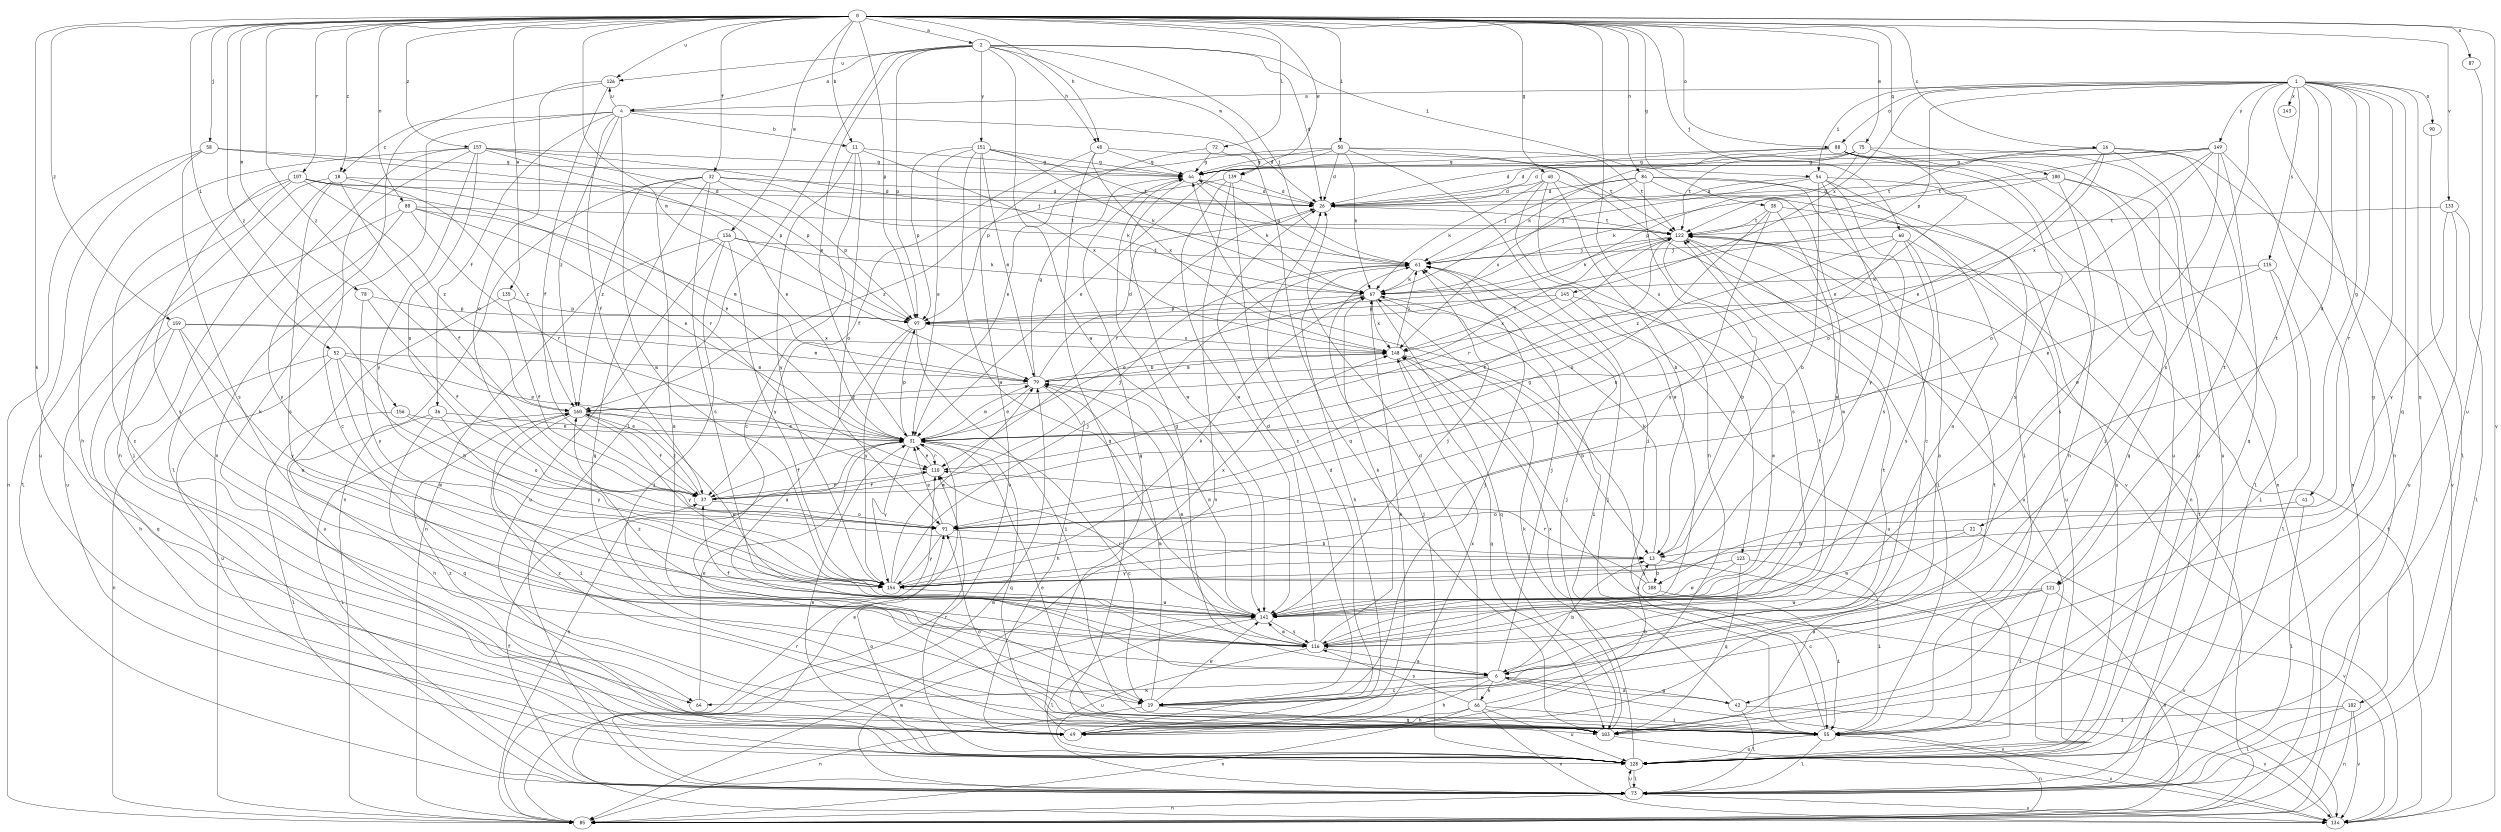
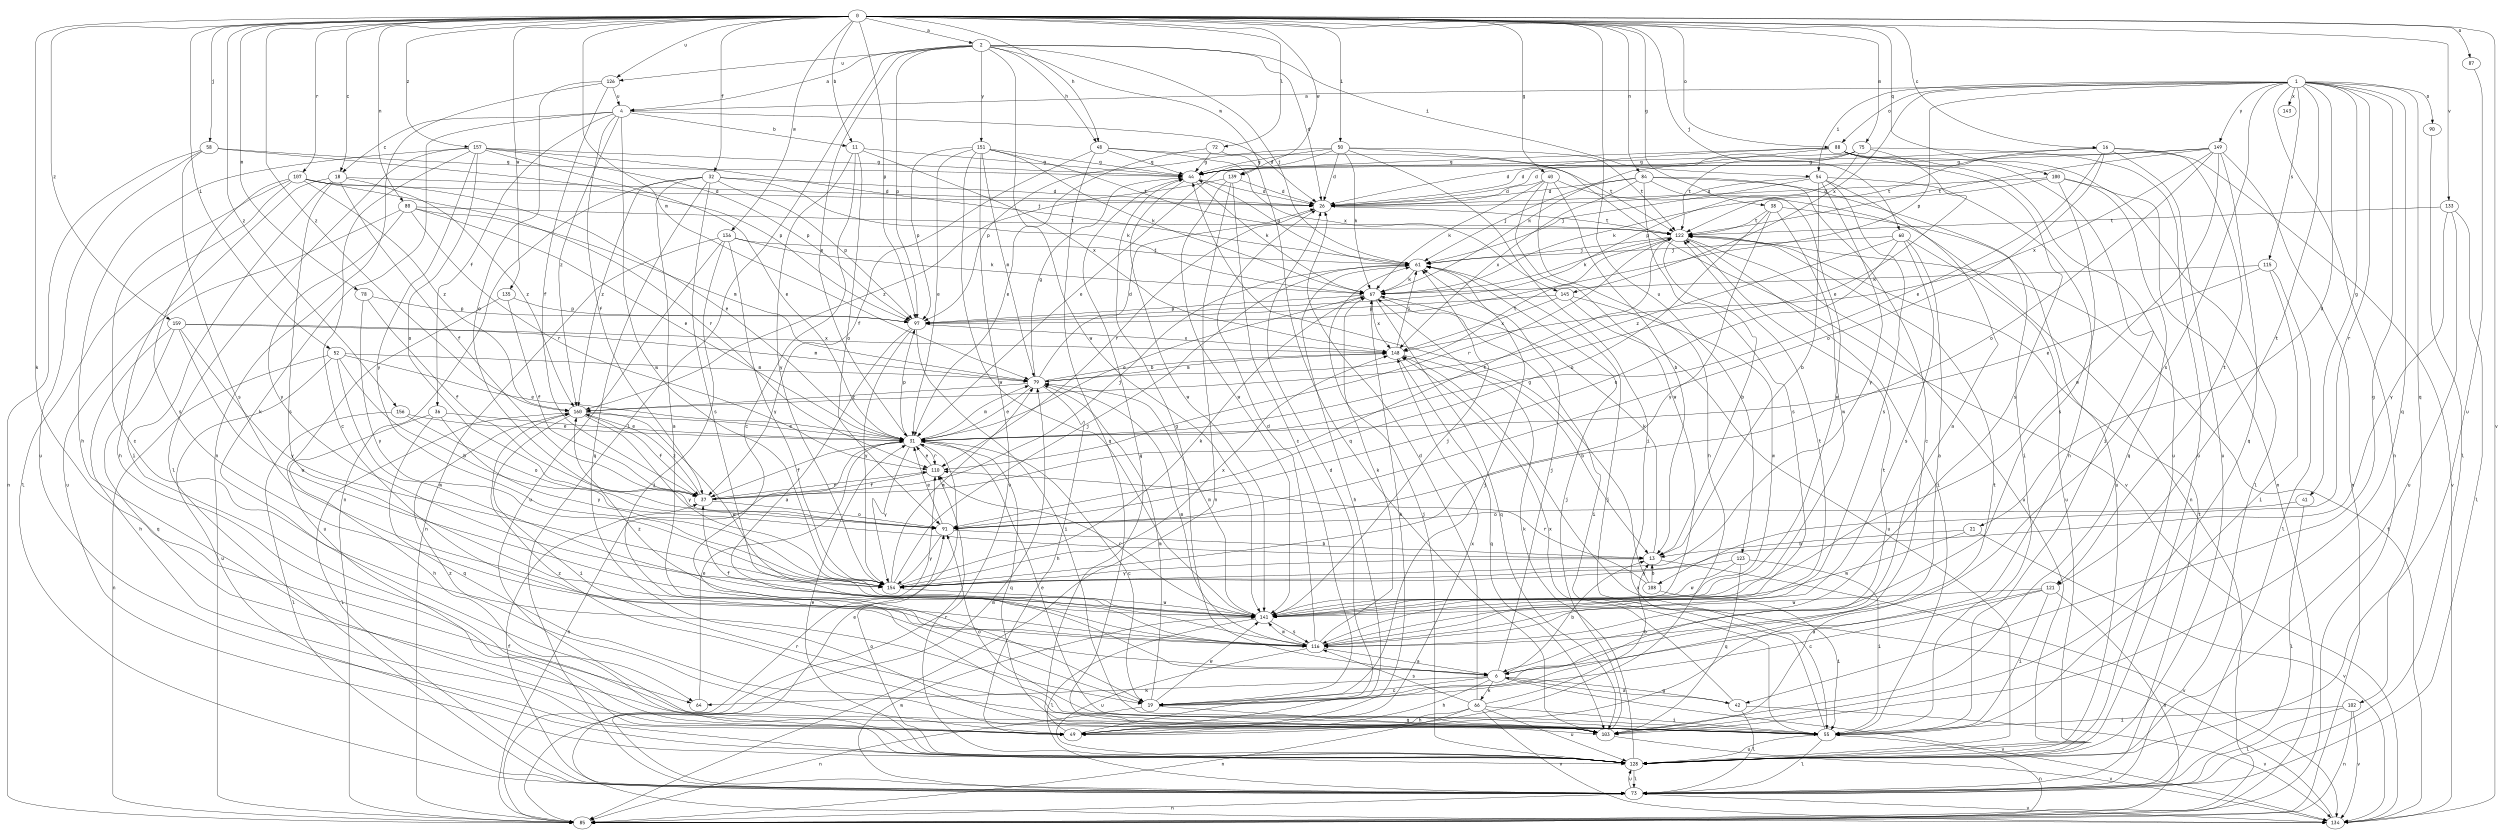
(611, 99) -> (615, 95)
(1205, 281) -> (1316, 219)
(1656, 572) -> (1652, 575)
